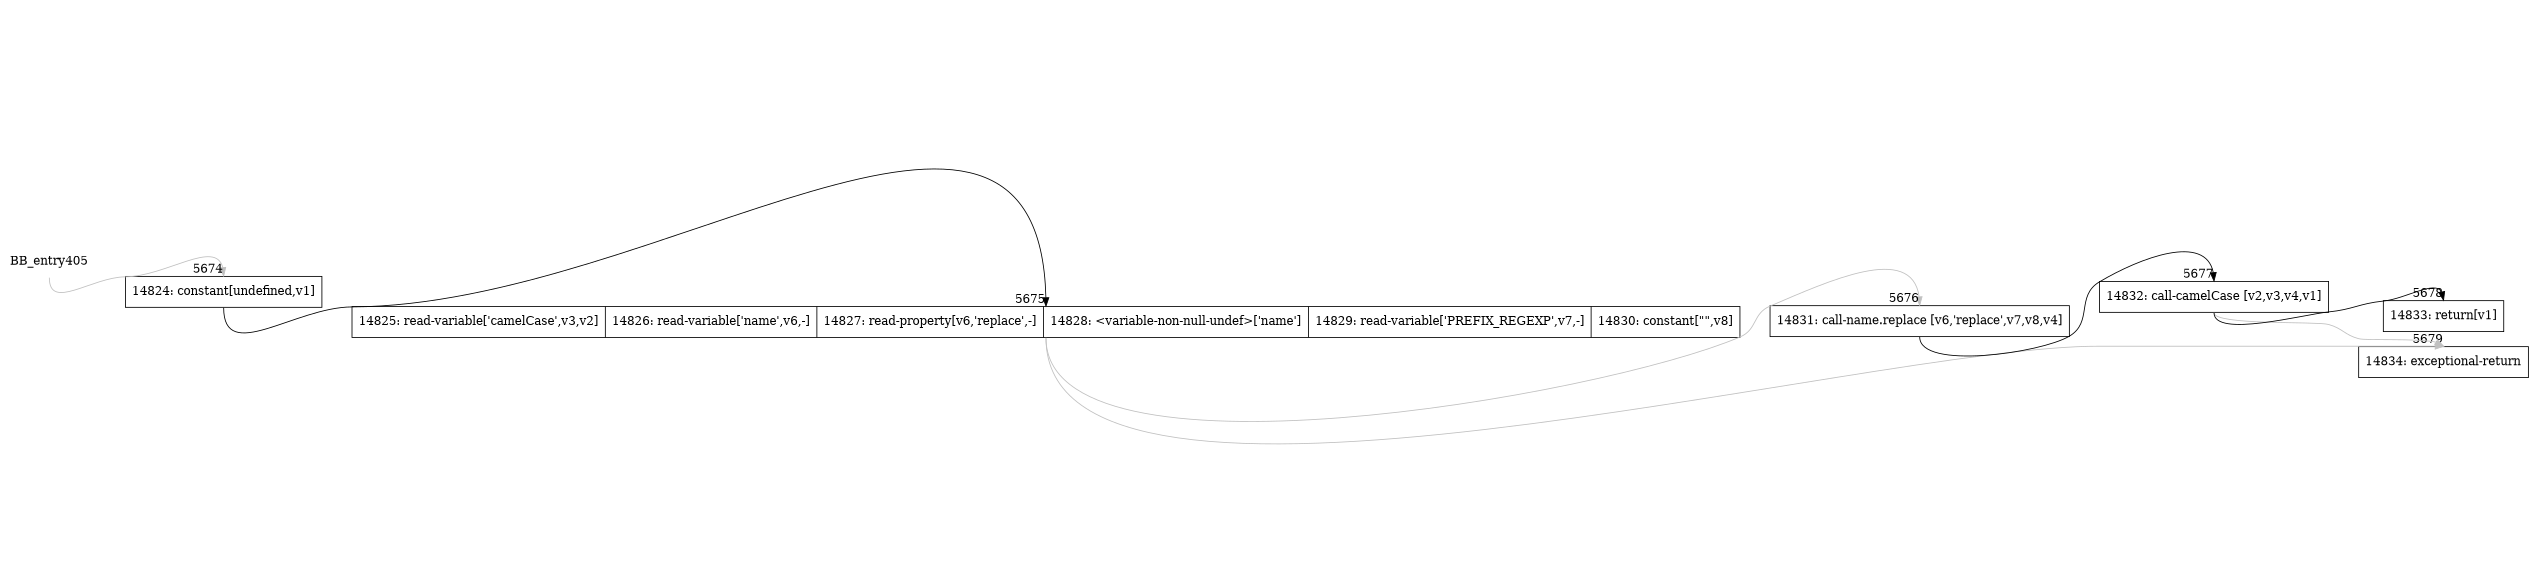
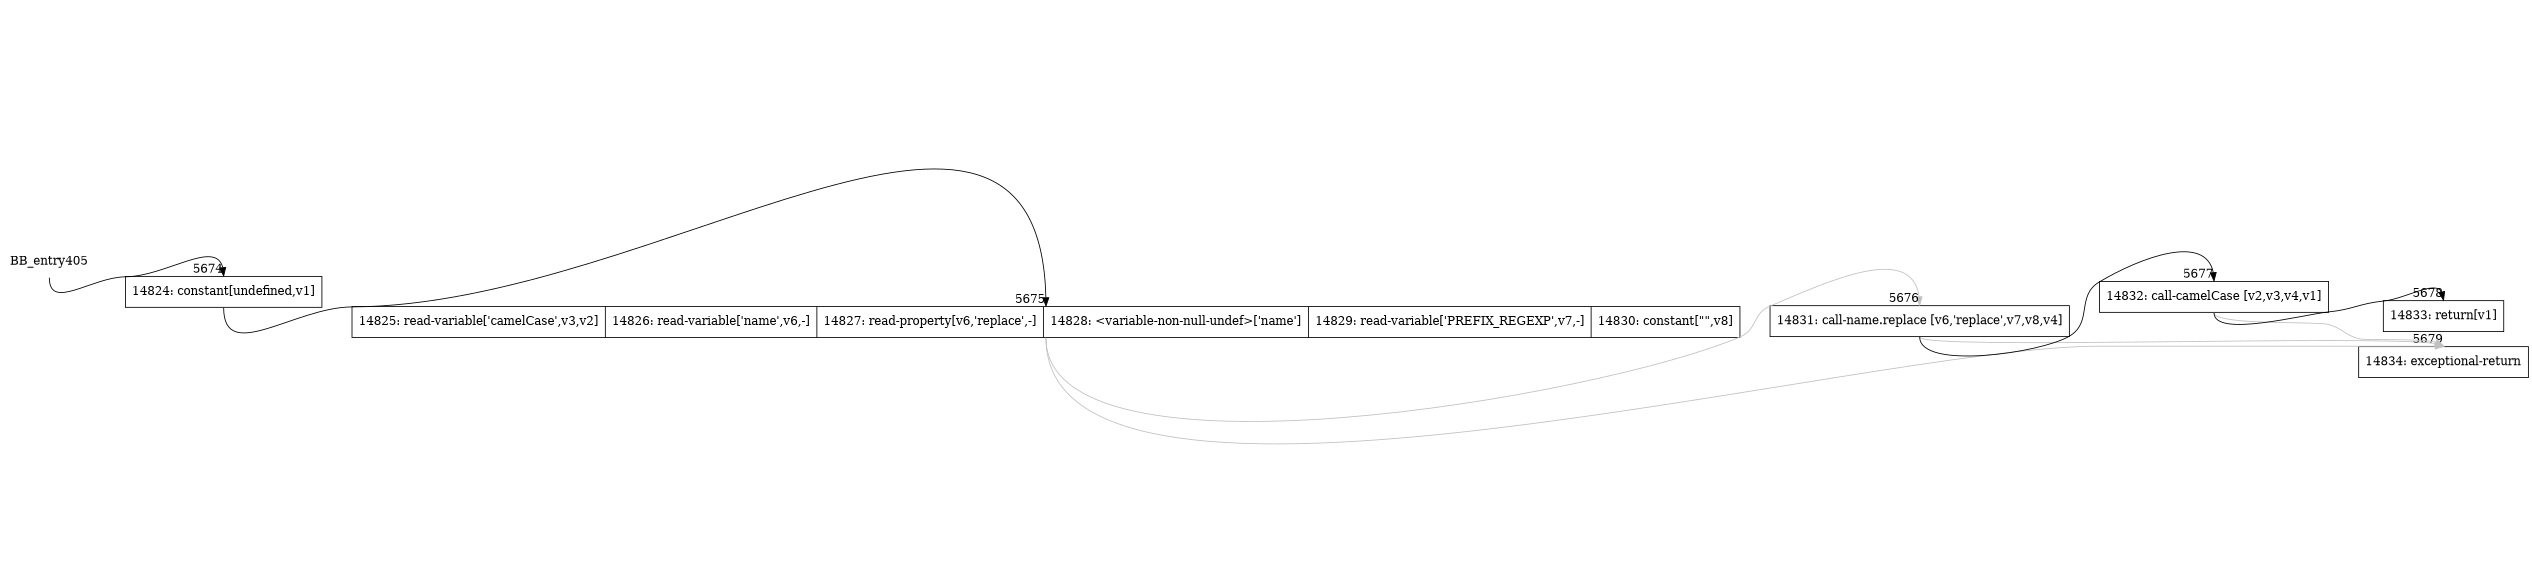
(134, 276) -> (134, 276)
none -> (2229, 341)
